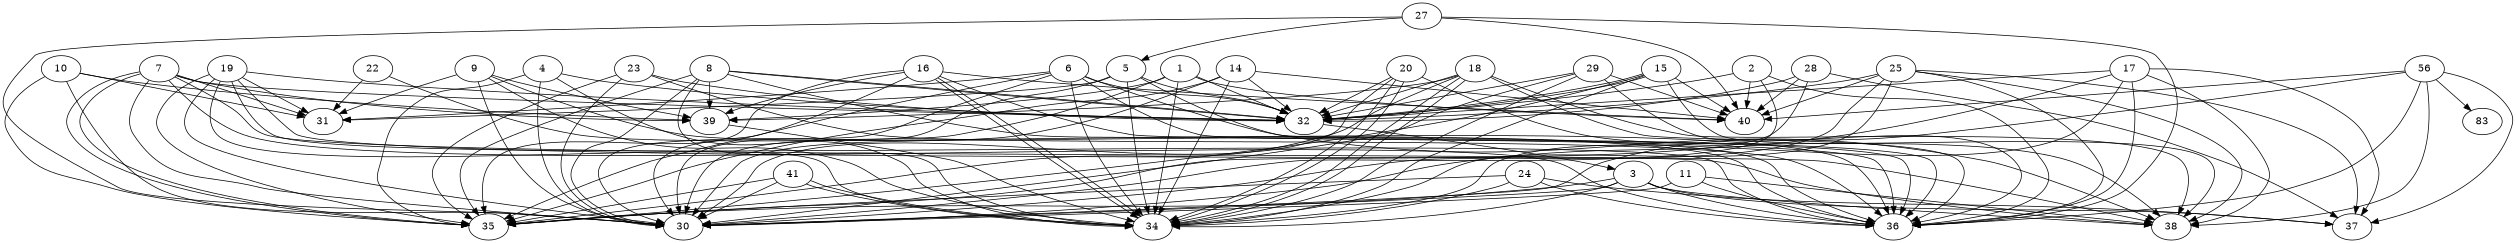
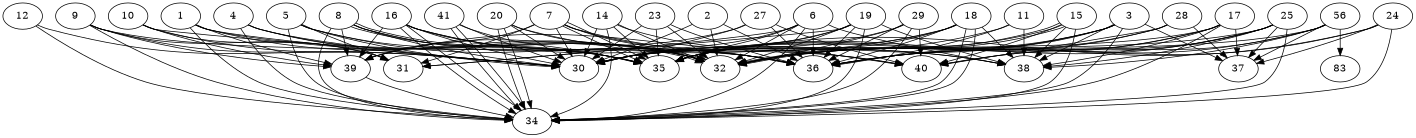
none -> (23, 16)
(1274, 31) -> (559, 43)
(373, 69) -> none
(1749, 91) -> none
(1466, 143) -> (931, 49)
